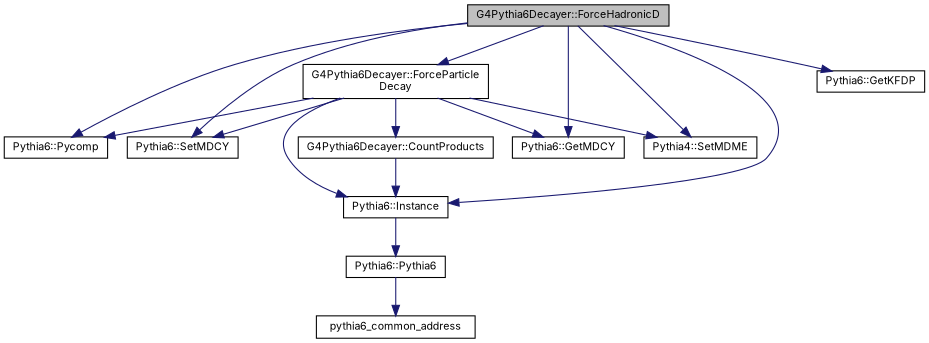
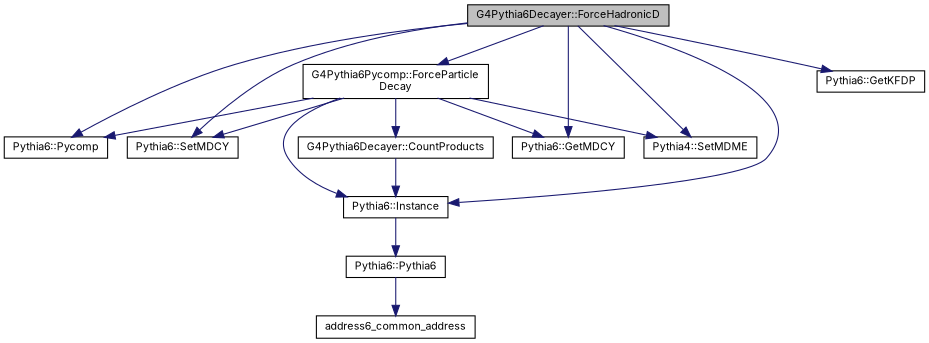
(396, 81) -> (396, 81)
(396, 327) -> (396, 327)
